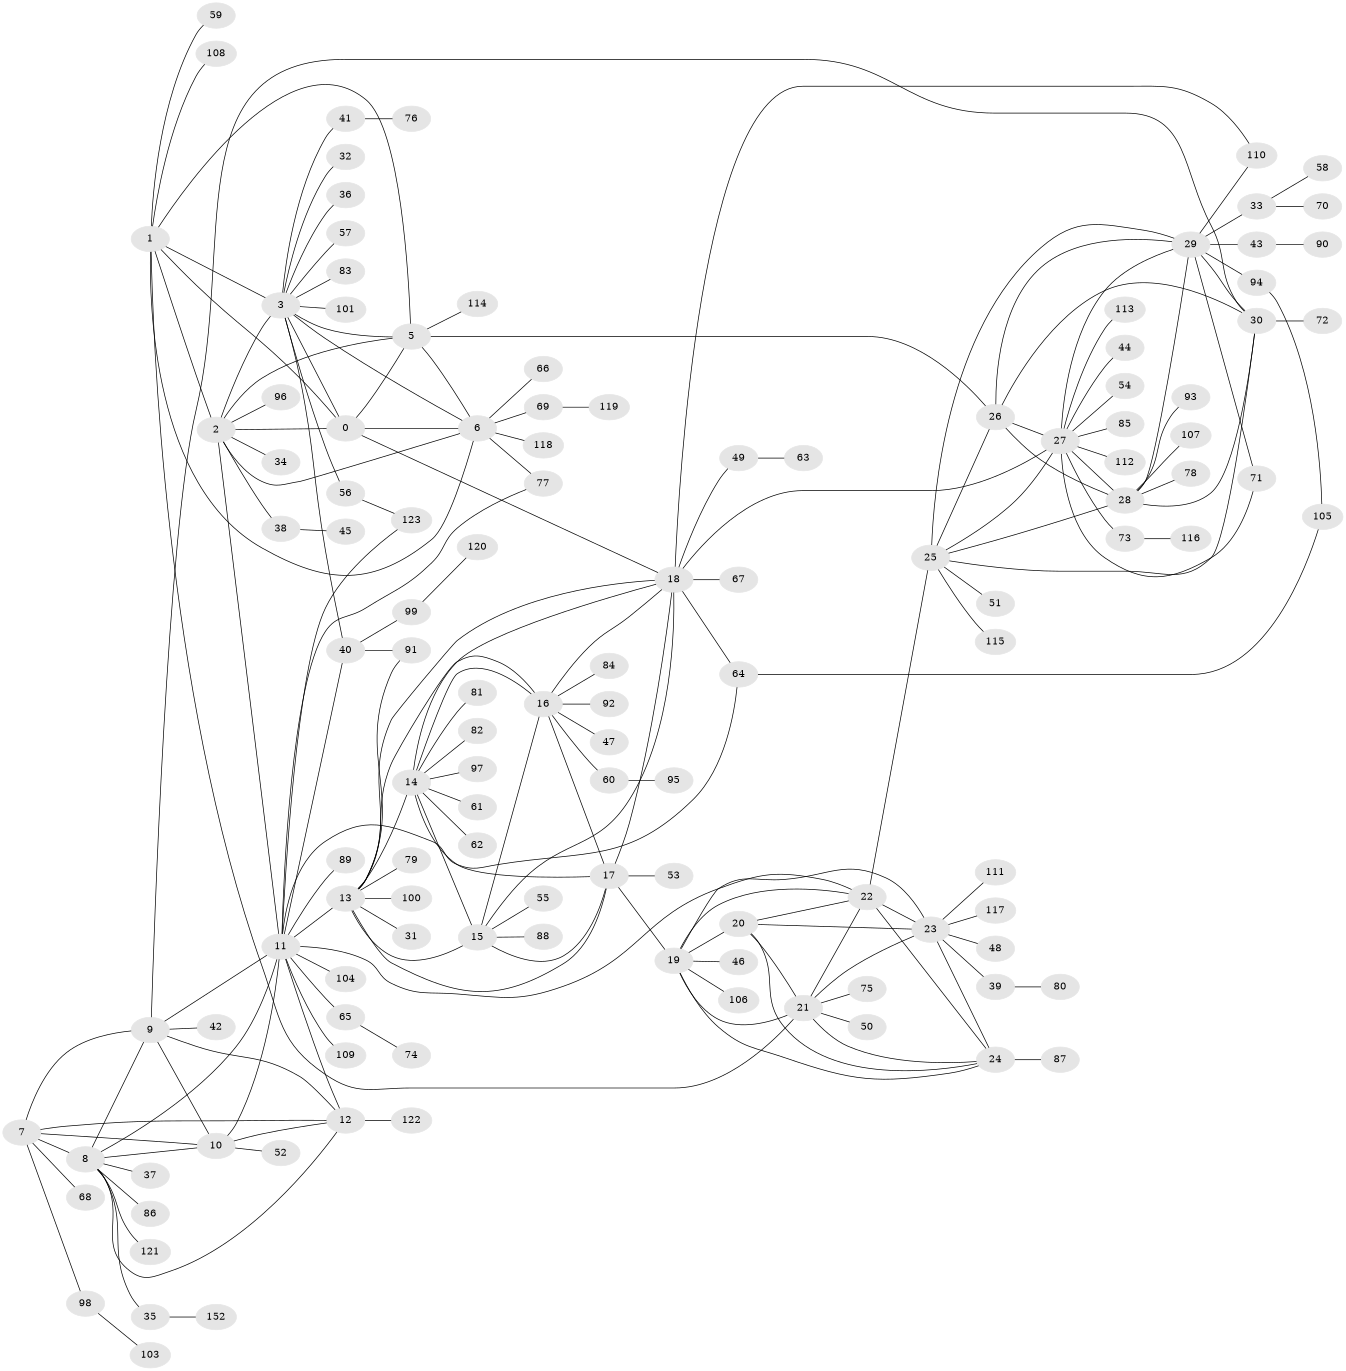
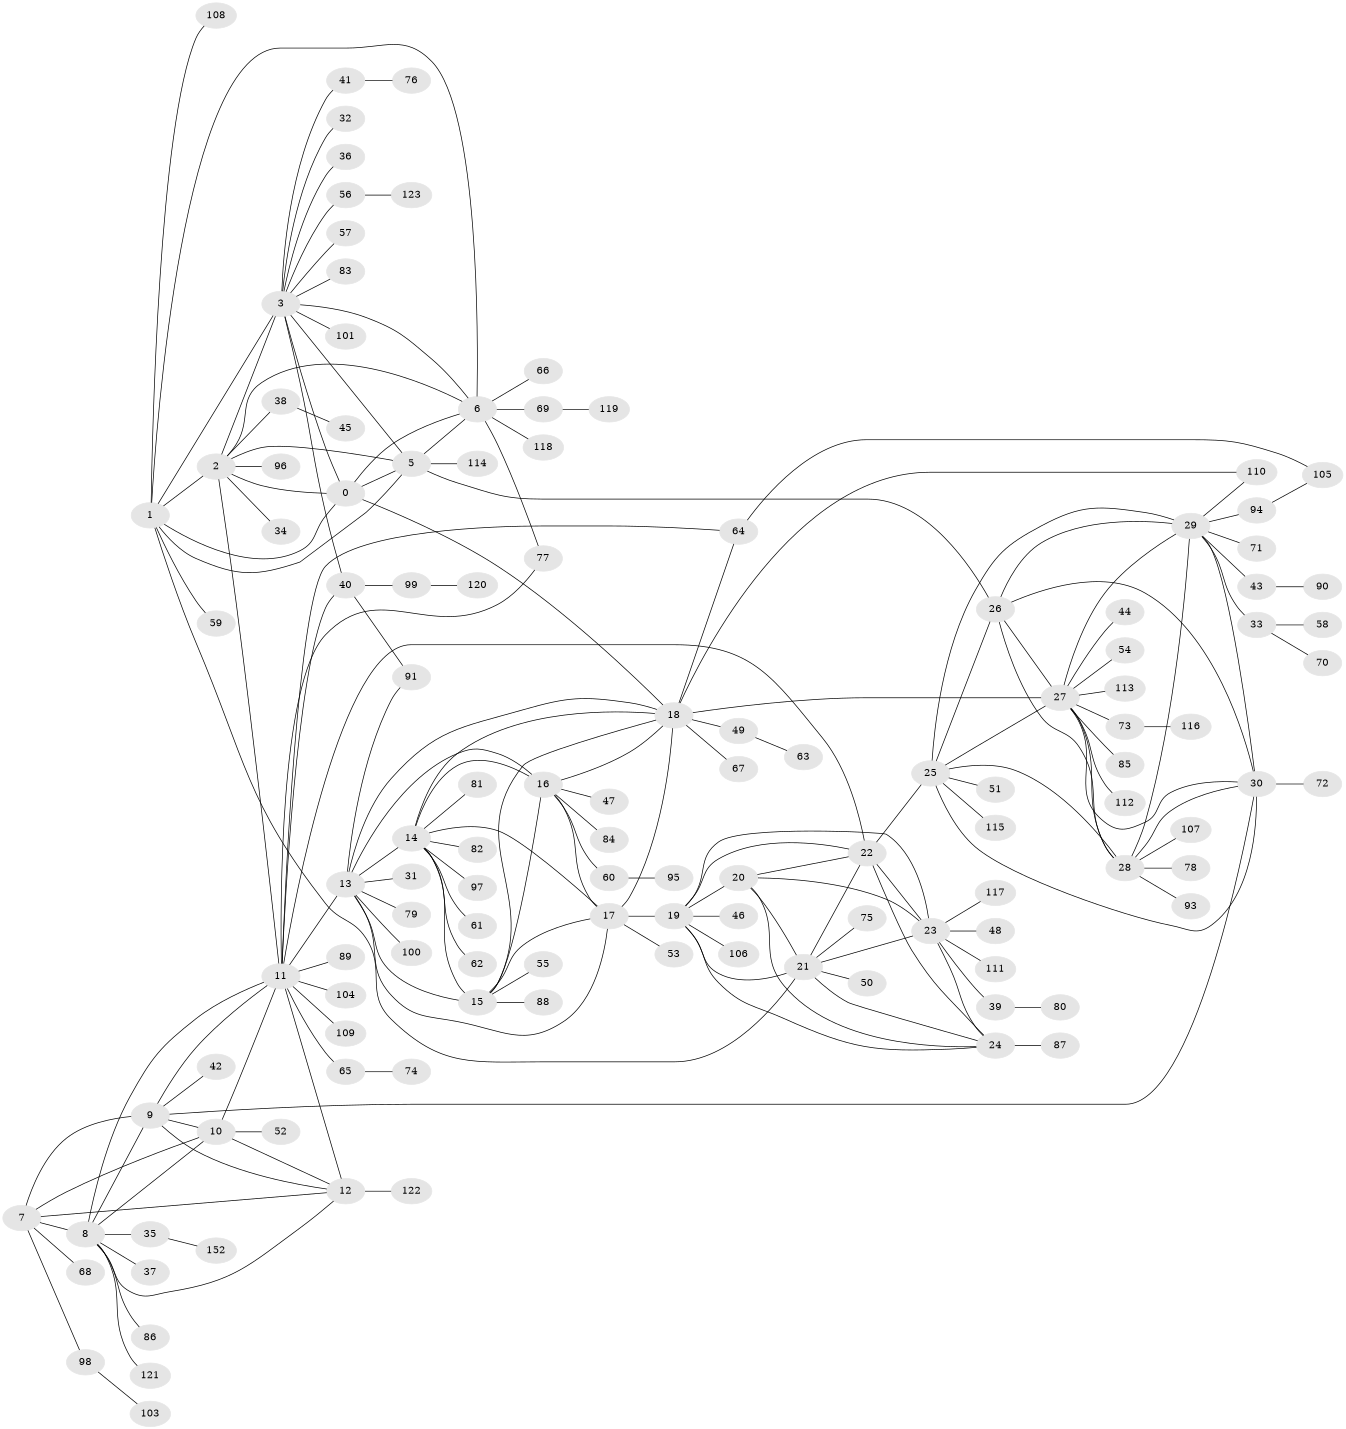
(1118, 566) -> (1118, 829)
(315, 641) -> none
(609, 704) -> none
